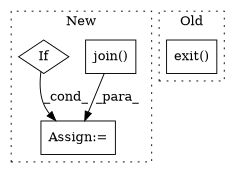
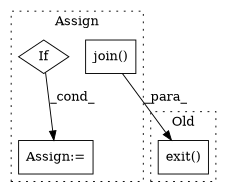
(81, 22) -> (77, 22)
(96, 93) -> (138, 94)
